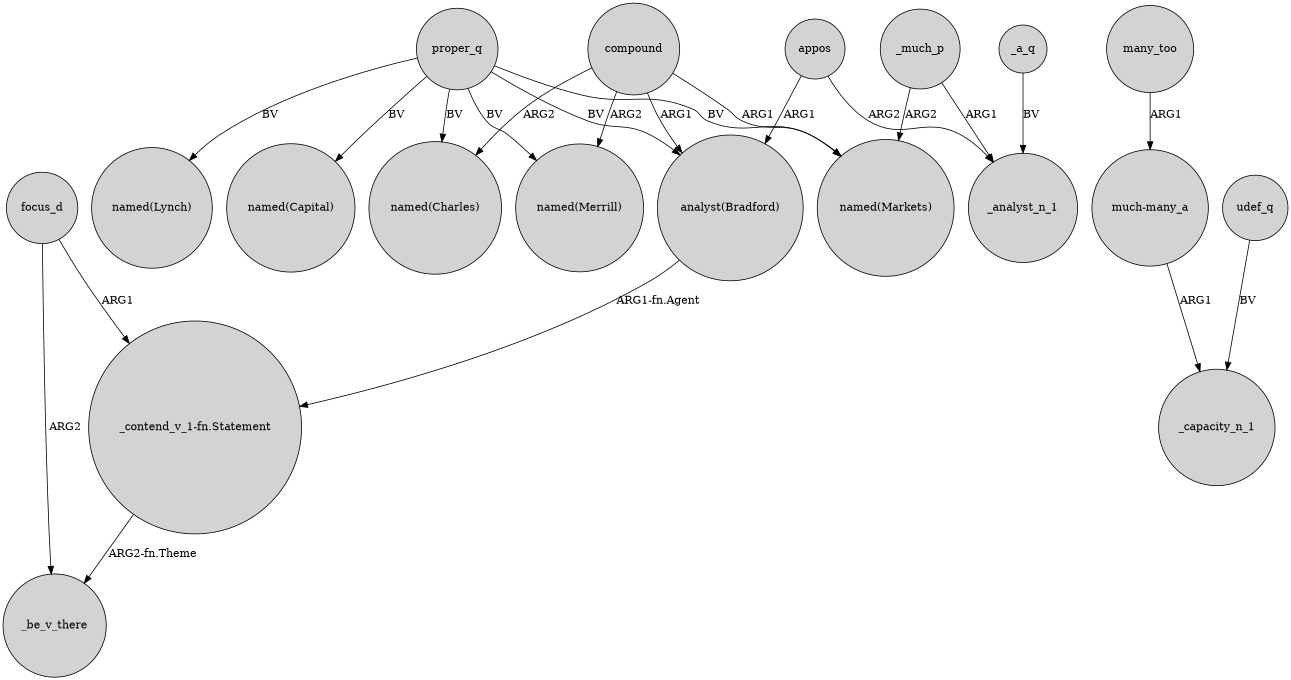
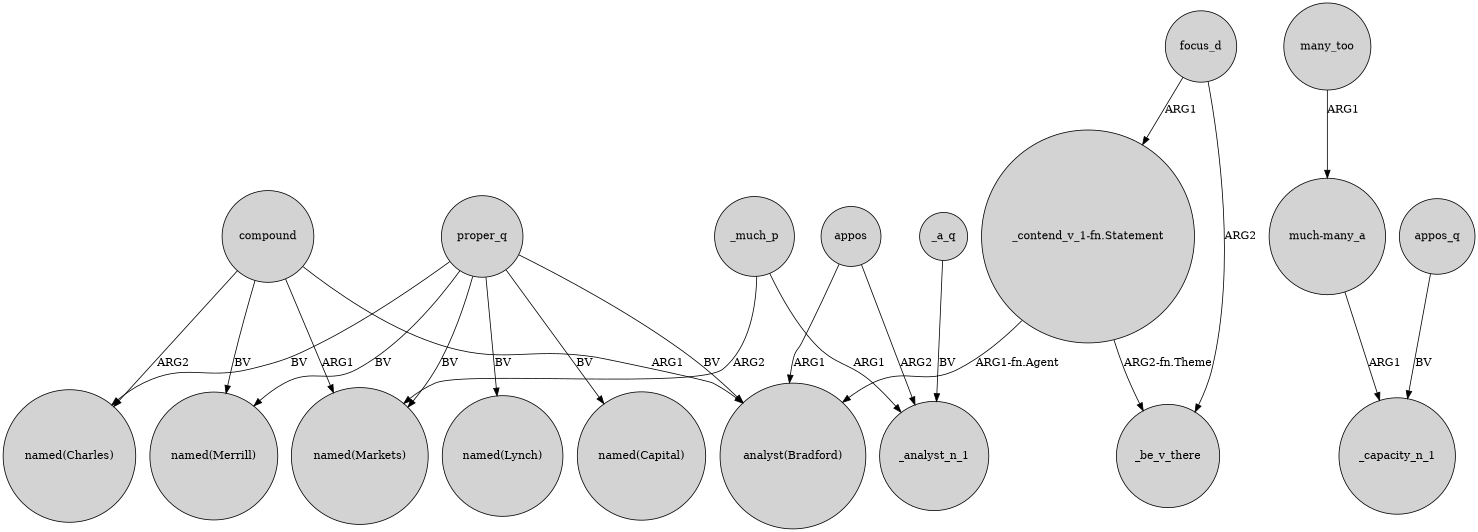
(626, 115) -> (242, 363)
(1255, 208) -> (1437, 236)
(500, 349) -> (946, 374)
